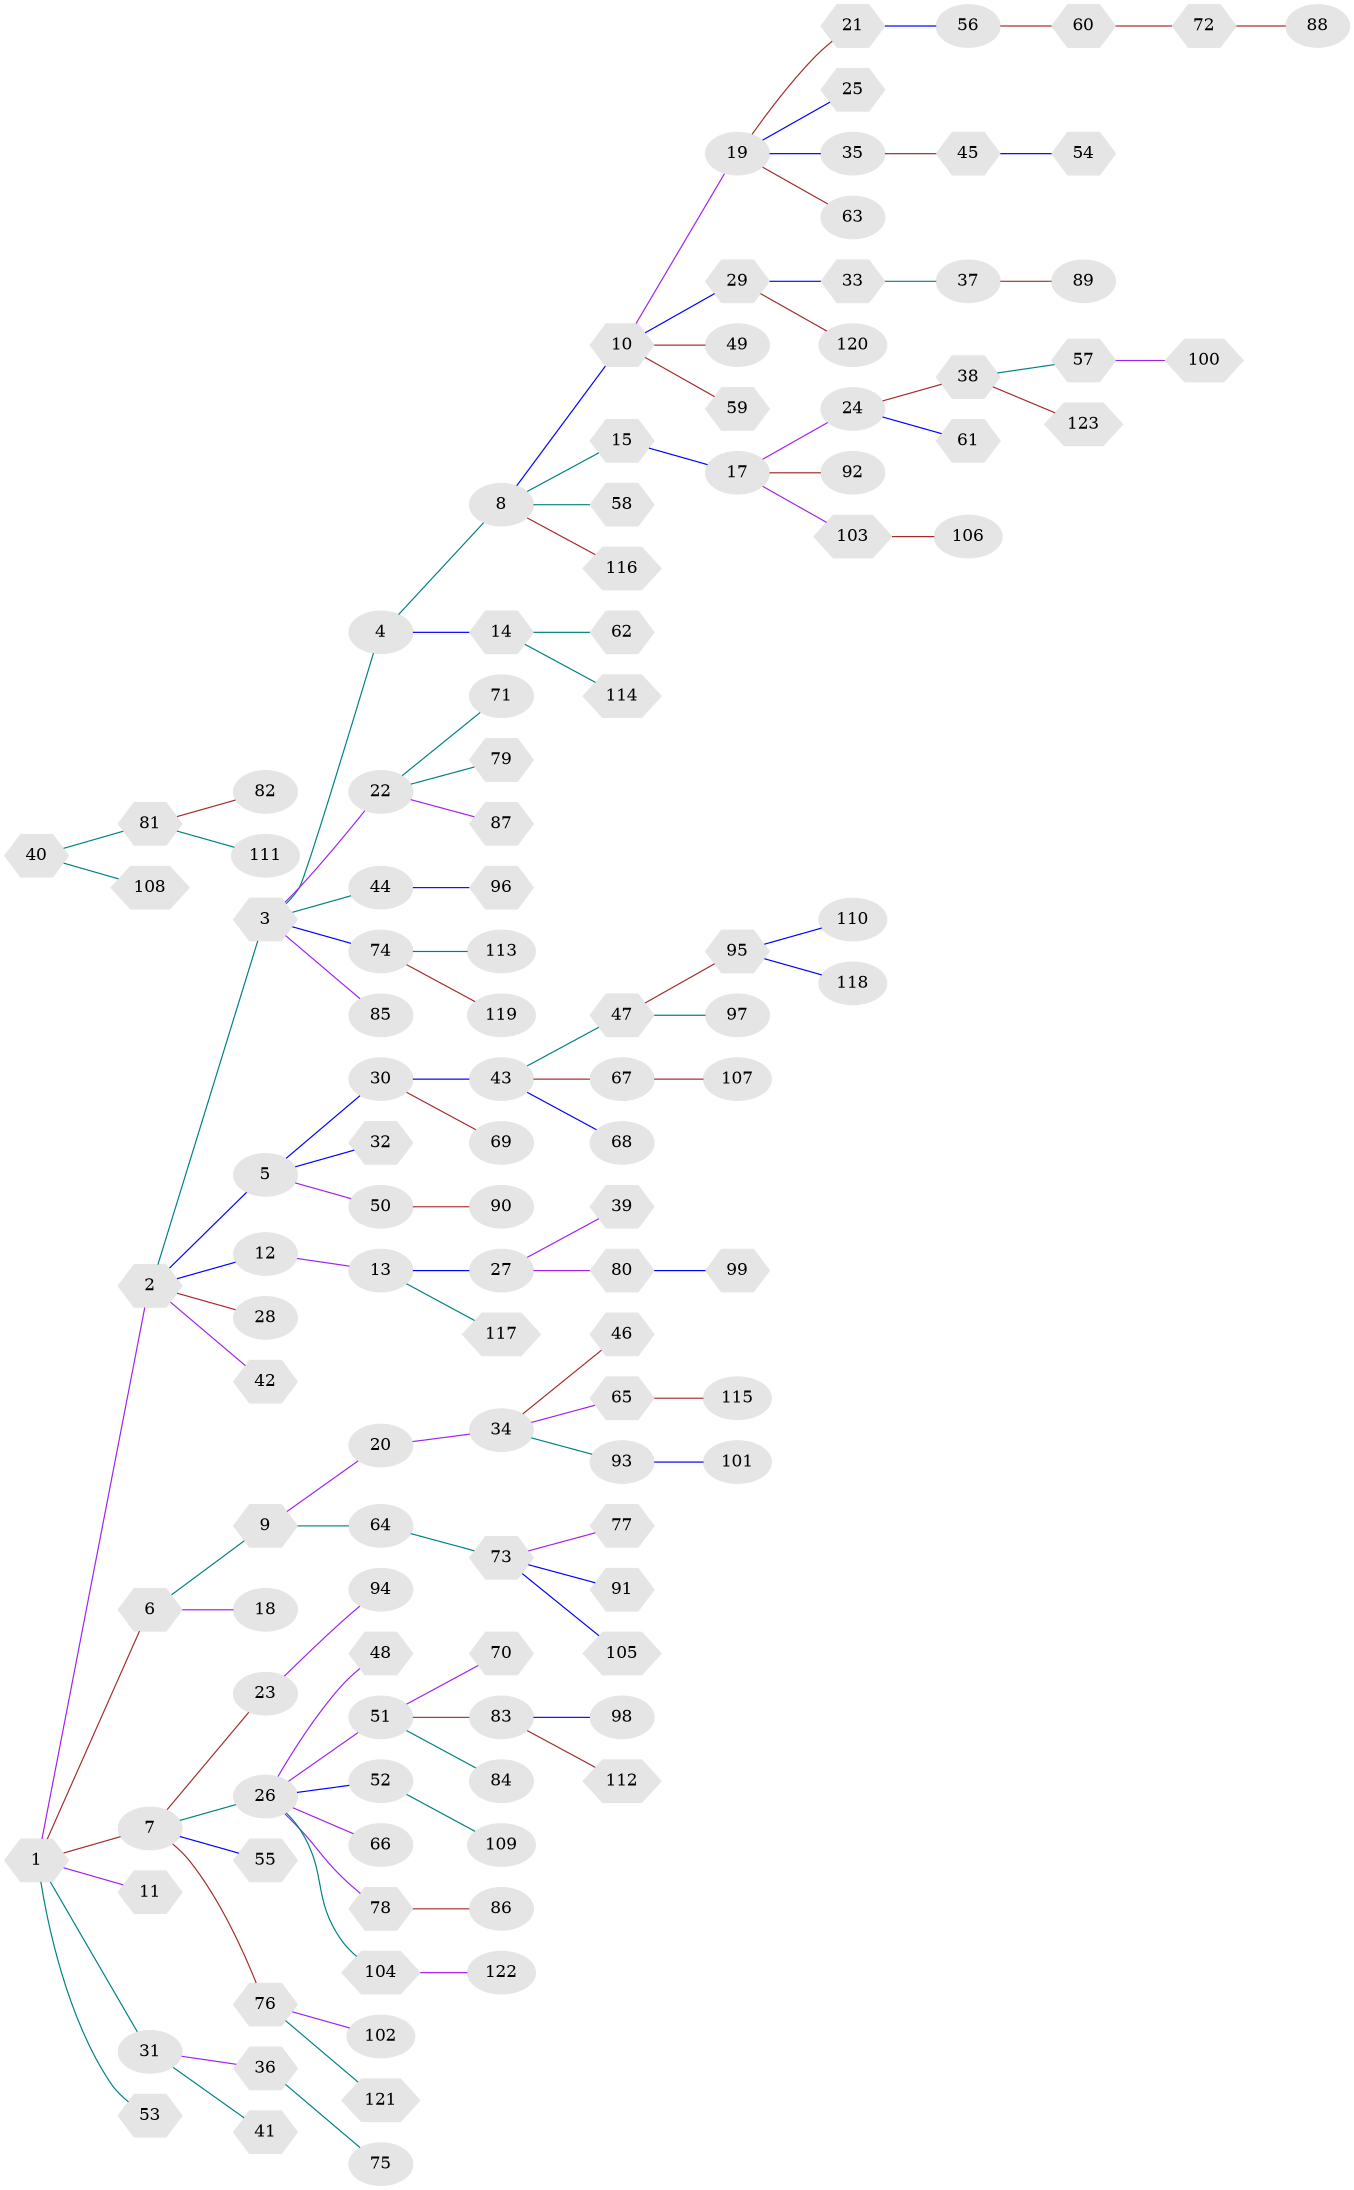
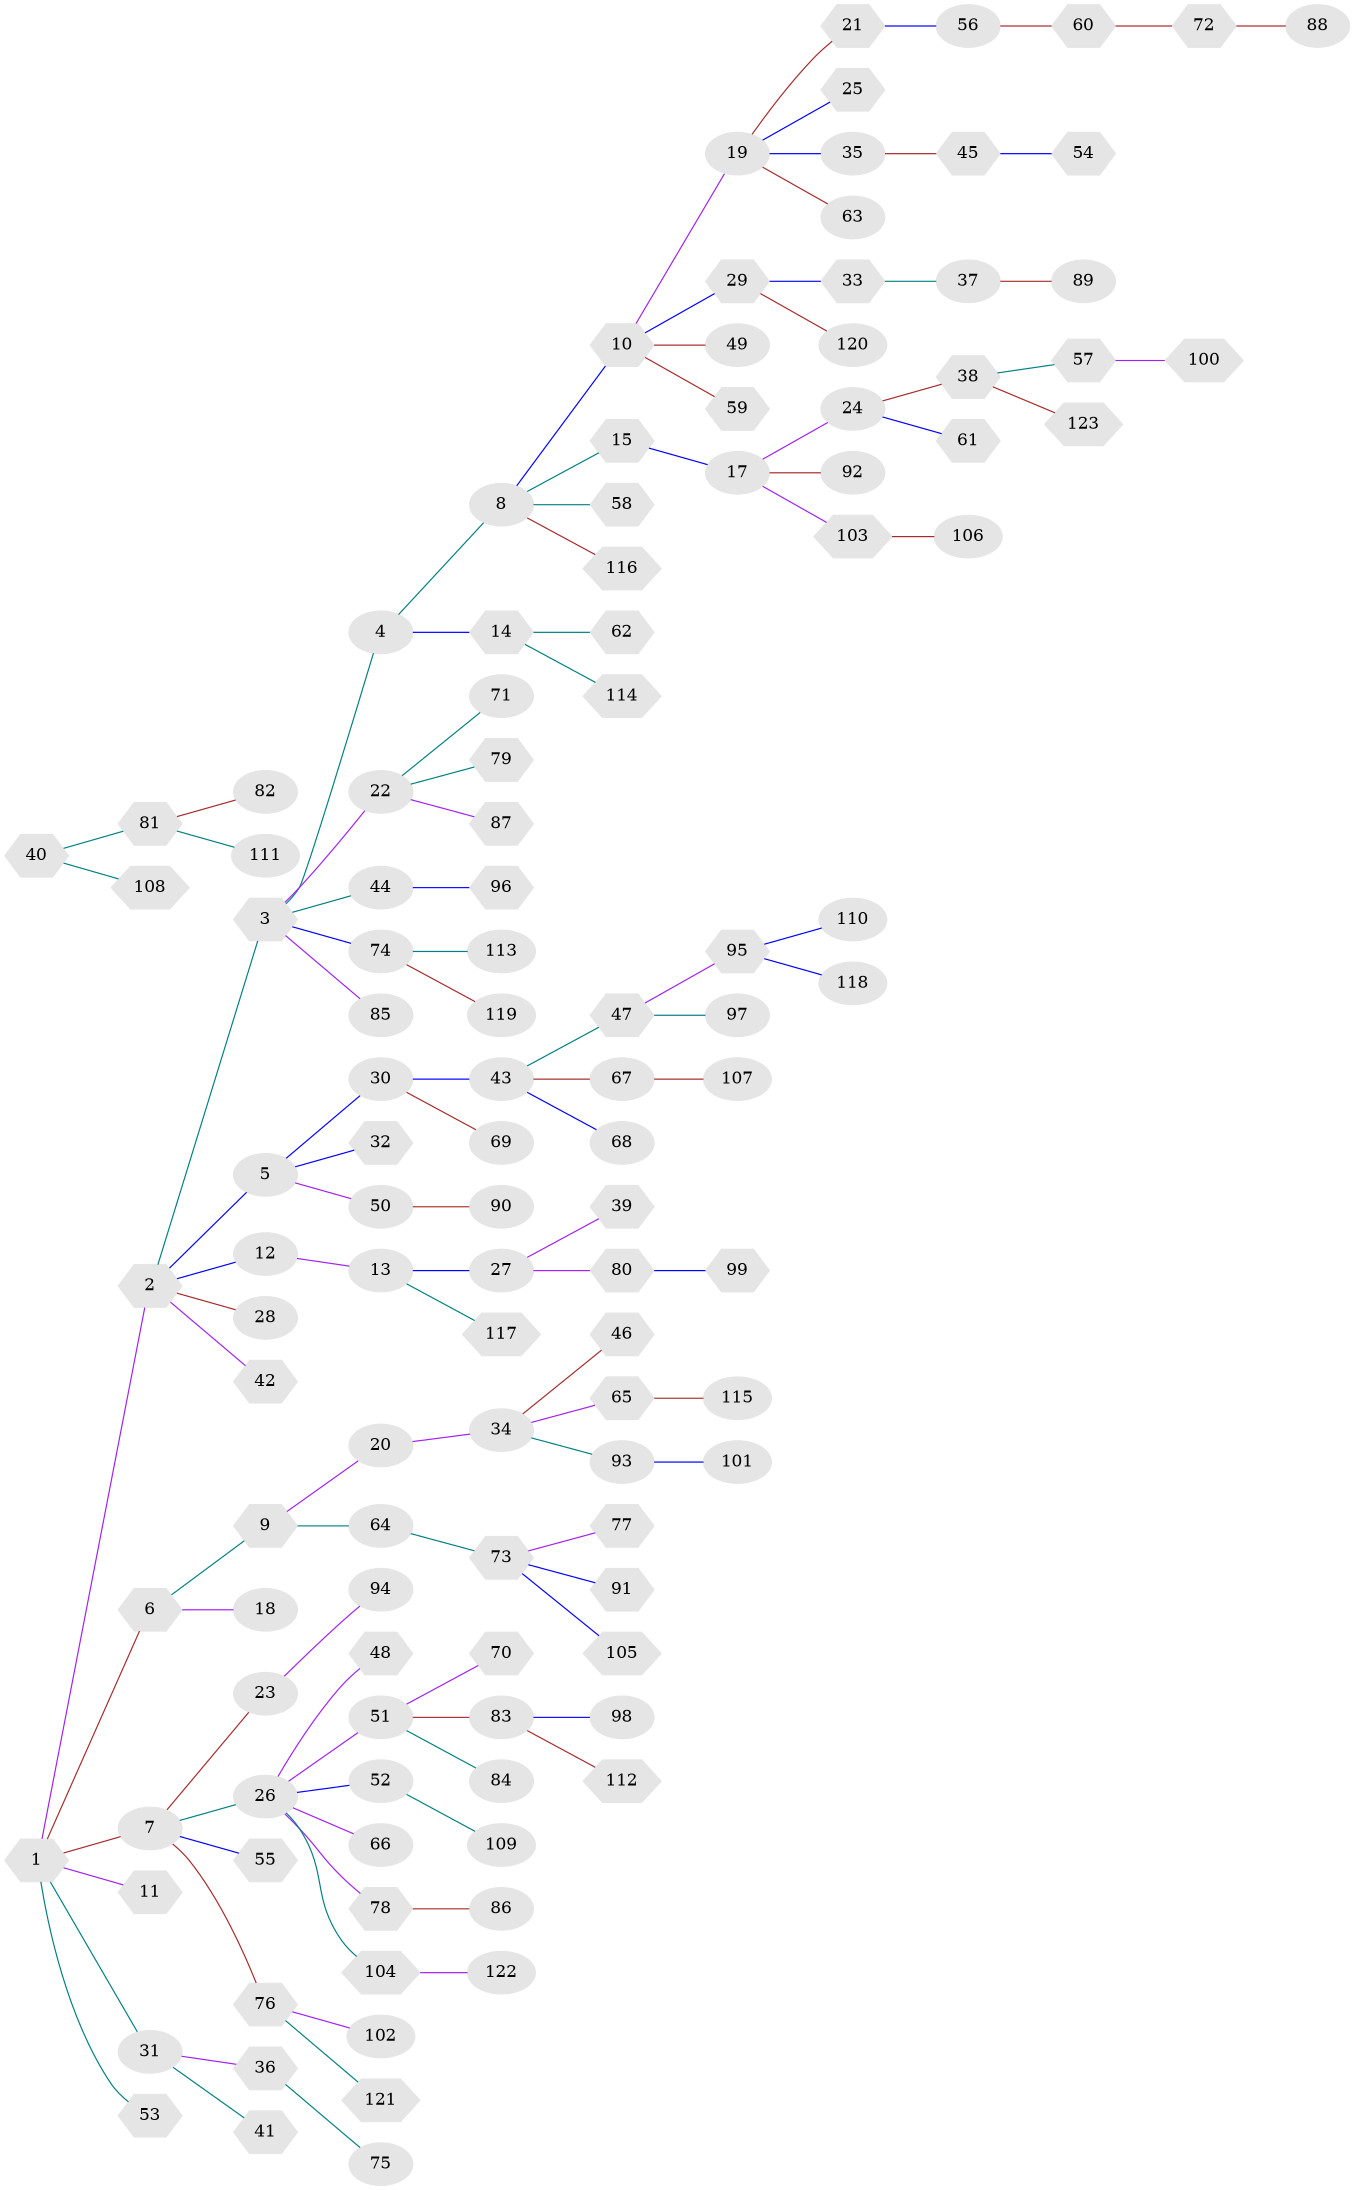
(680, 983) -> (680, 983)
